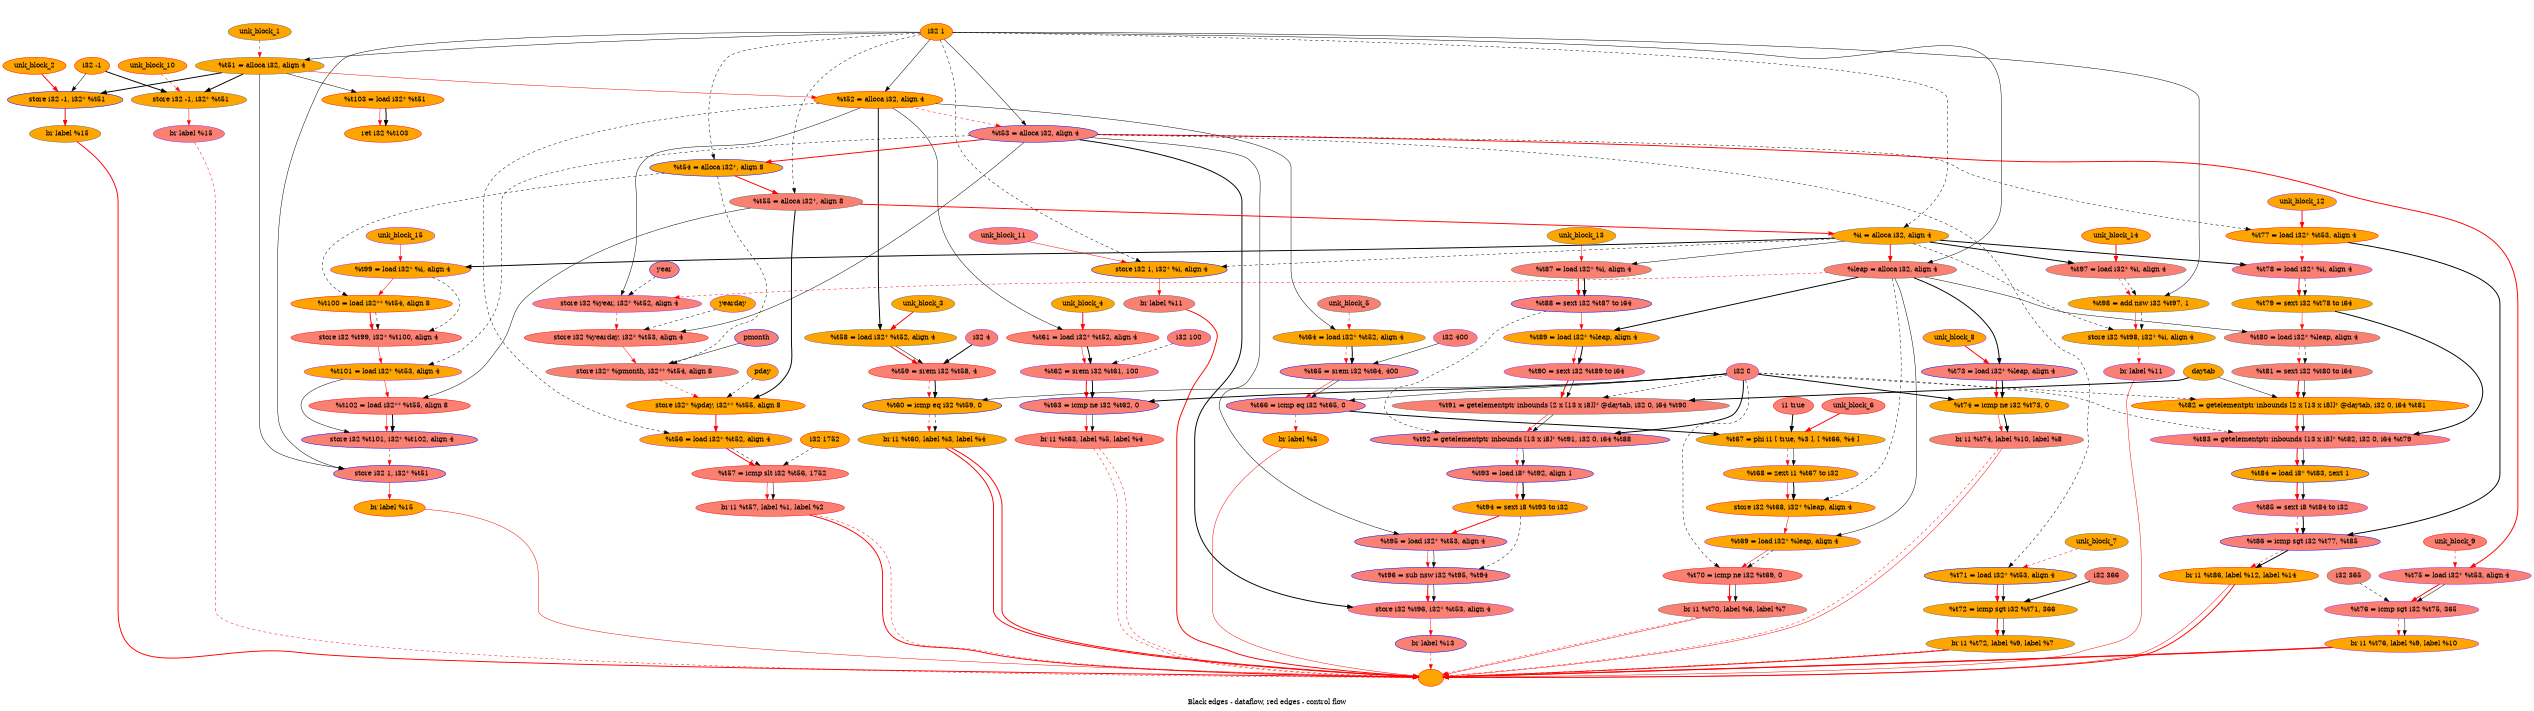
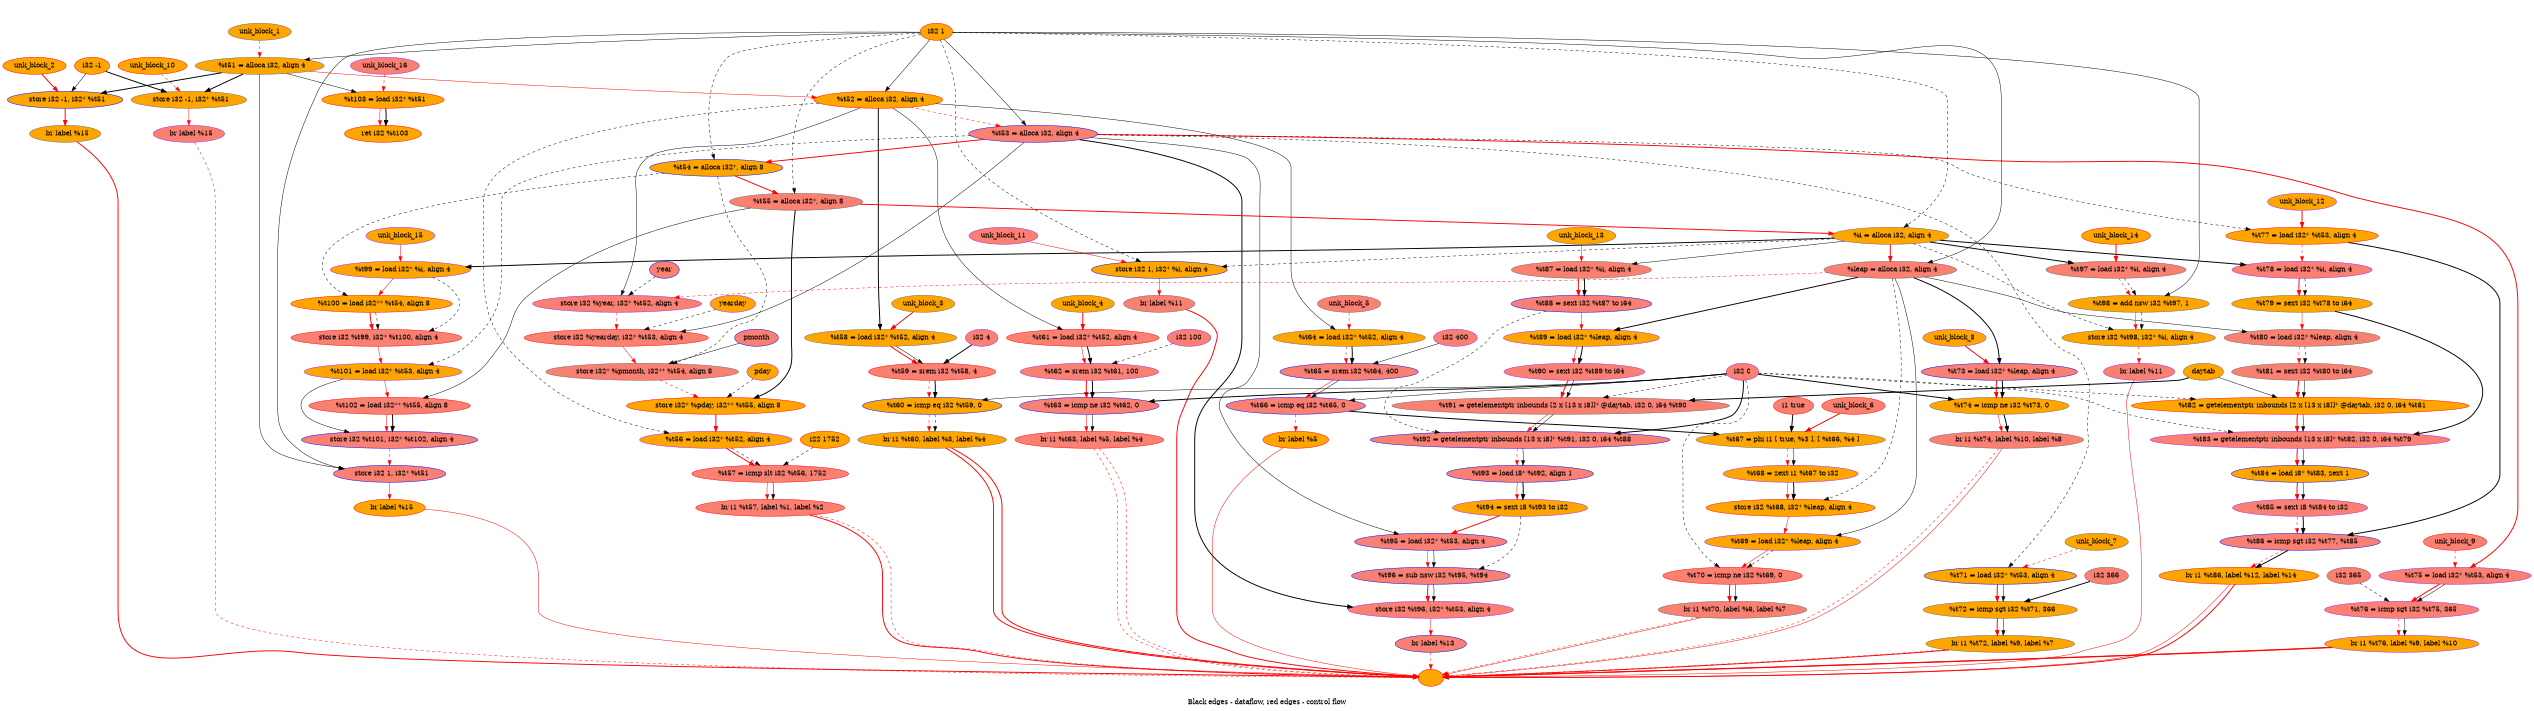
none -> (385, 66)
(825, 440) -> (825, 440)
